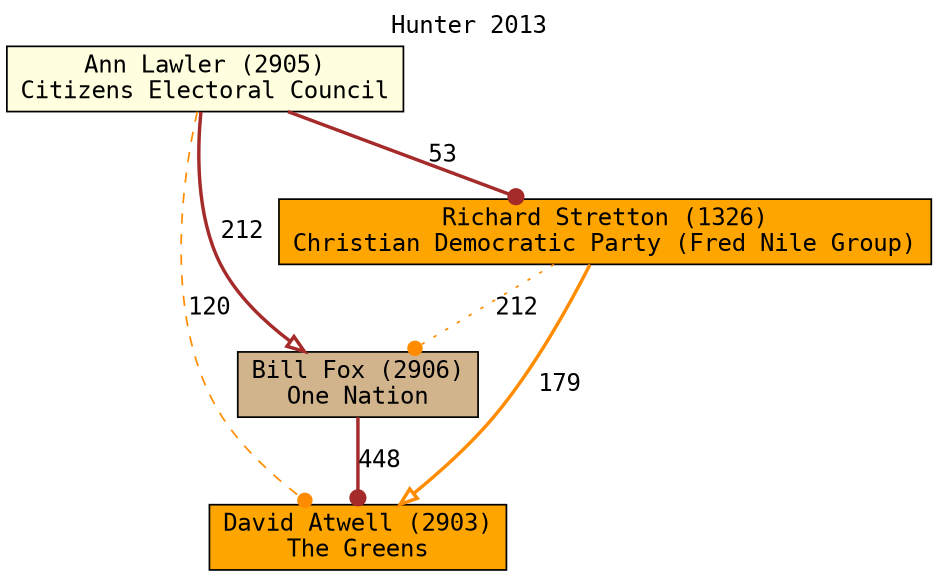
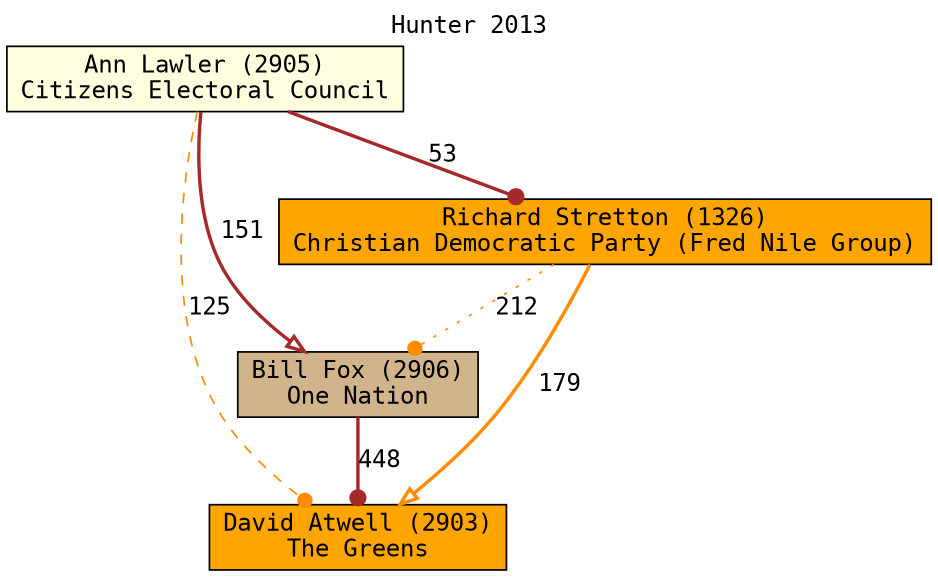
(242, 232) -> (242, 232)
(209, 308) -> (209, 308)
